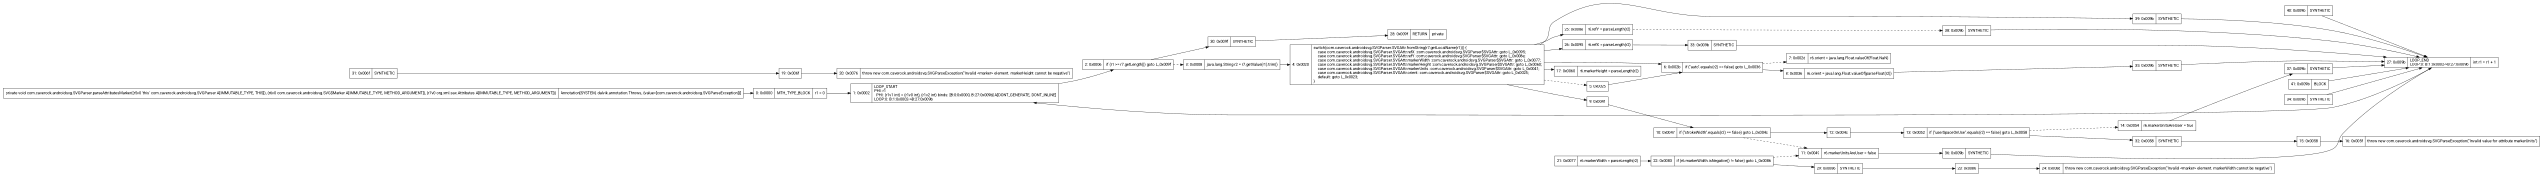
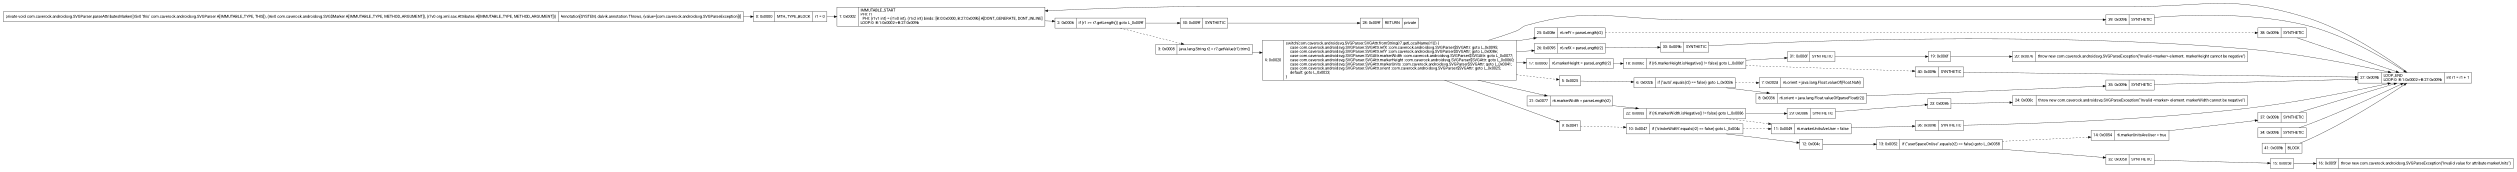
(1601, 63) -> (1511, 88)
none -> (1685, 64)
(886, 87) -> (878, 10)
(1653, 117) -> (1602, 127)
